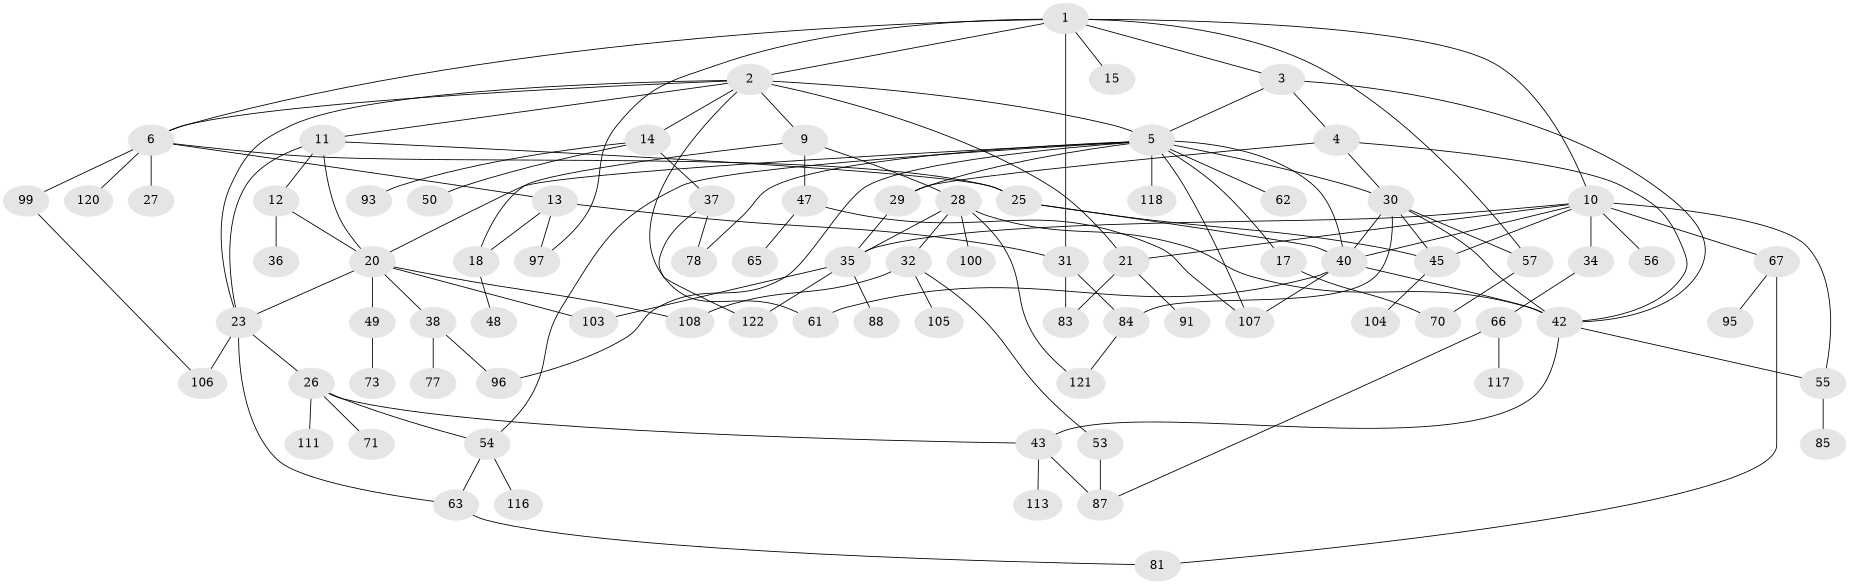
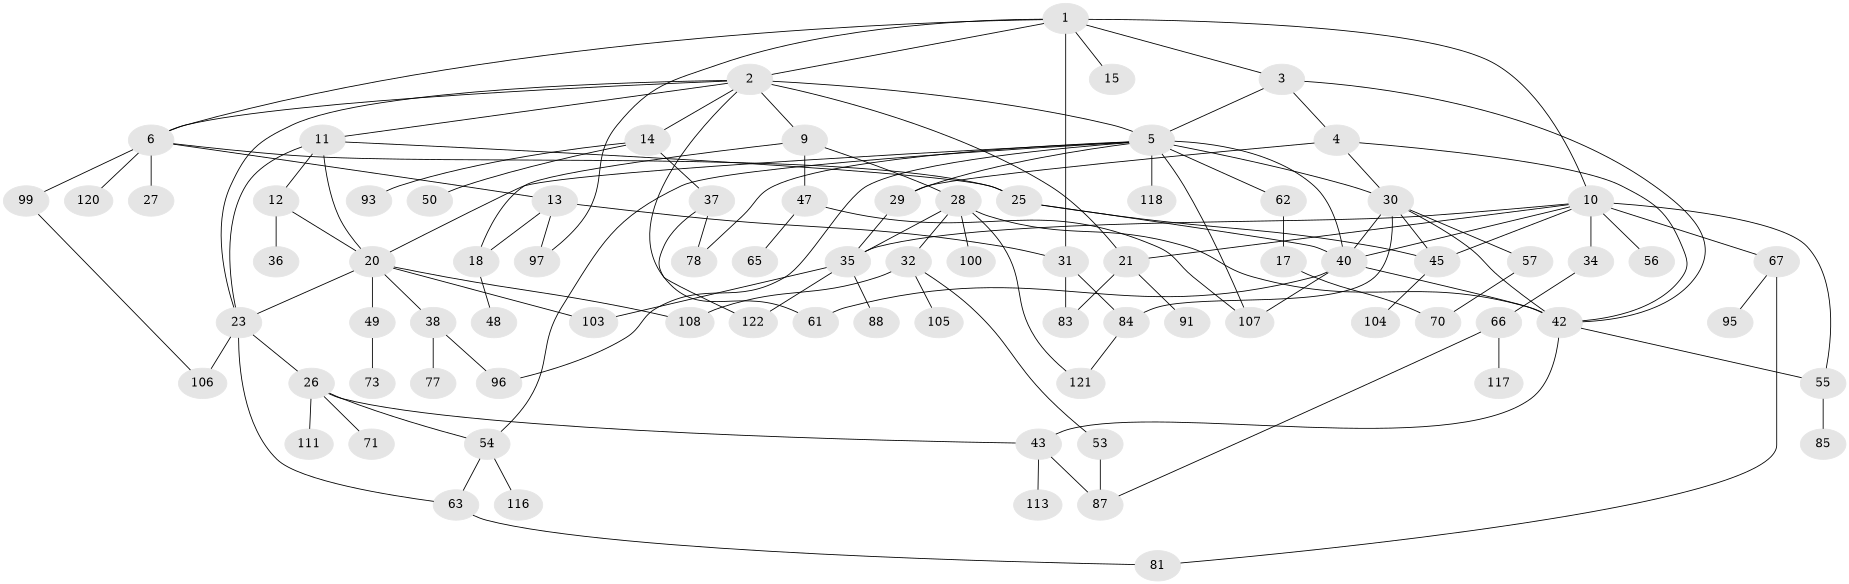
(1334, 76) -> none
(1226, 194) -> (1284, 228)
